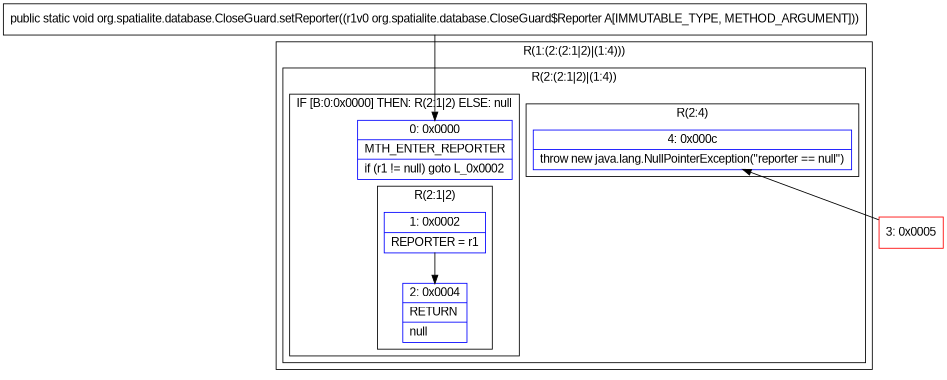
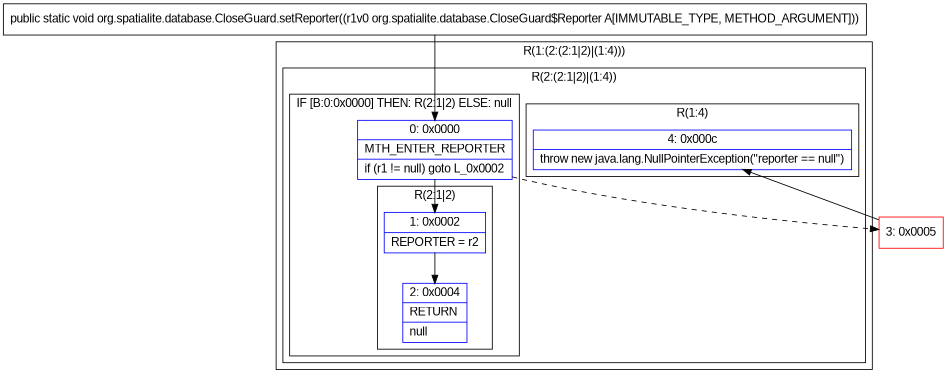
(692, 114) -> (692, 114)
none -> (435, 192)
none -> (690, 209)
(435, 242) -> (435, 242)
